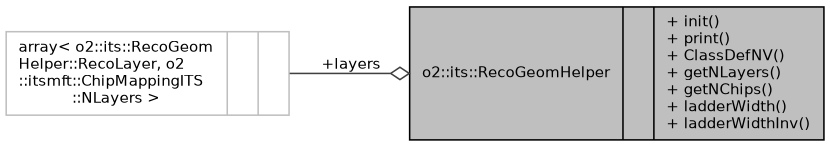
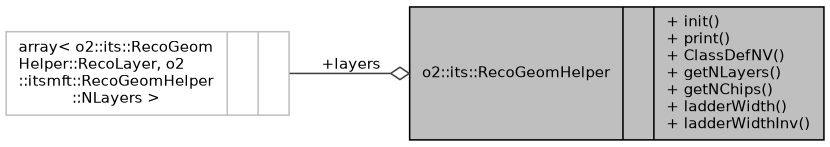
(111, 81) -> (117, 81)
